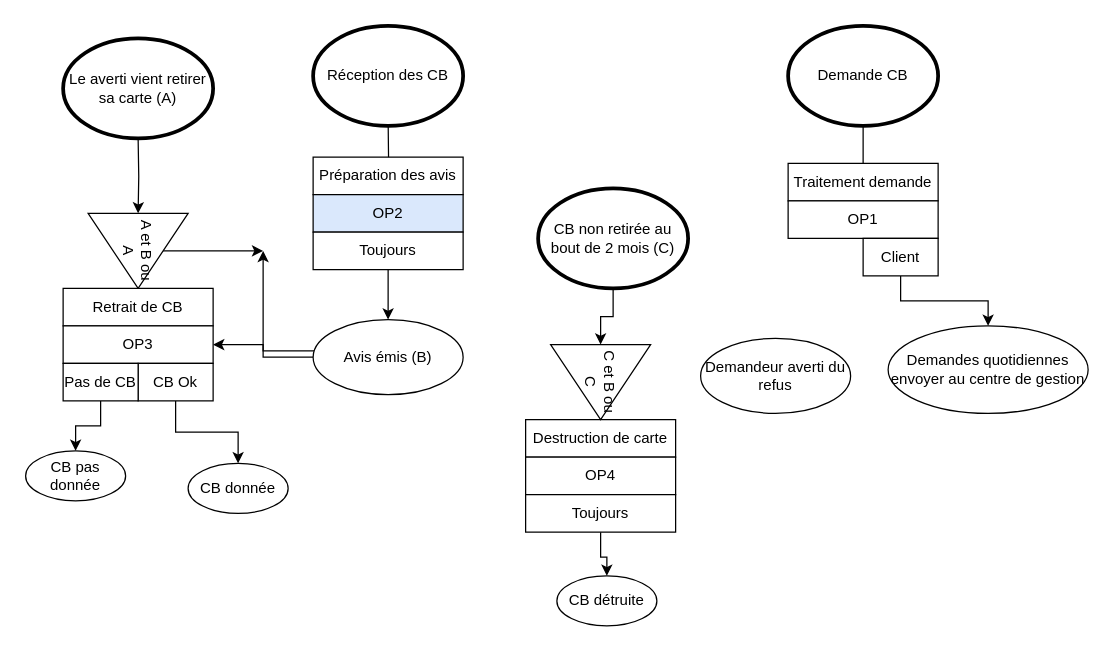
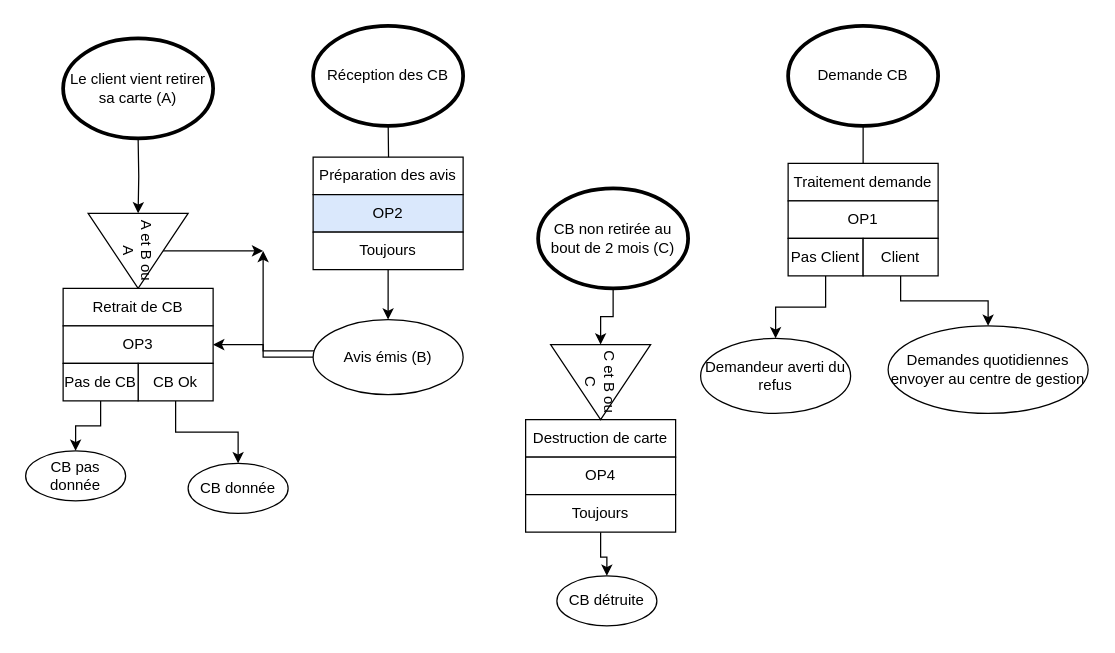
(138, 88) -> (138, 88)
none -> (826, 257)
none -> (805, 307)
